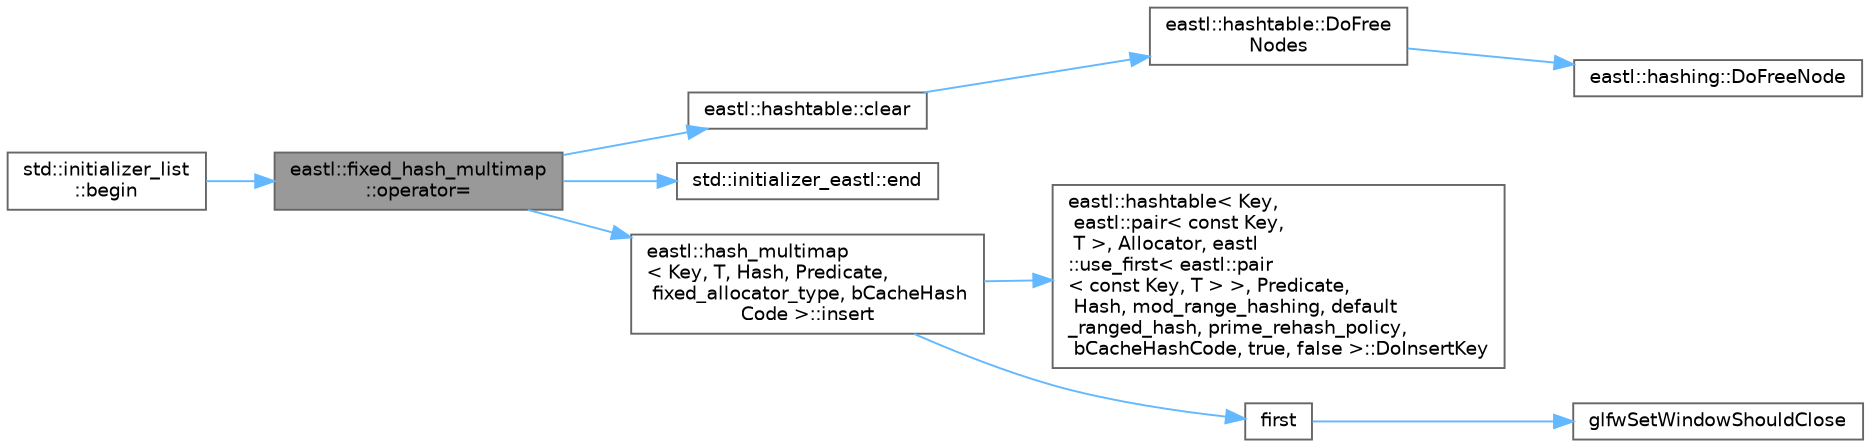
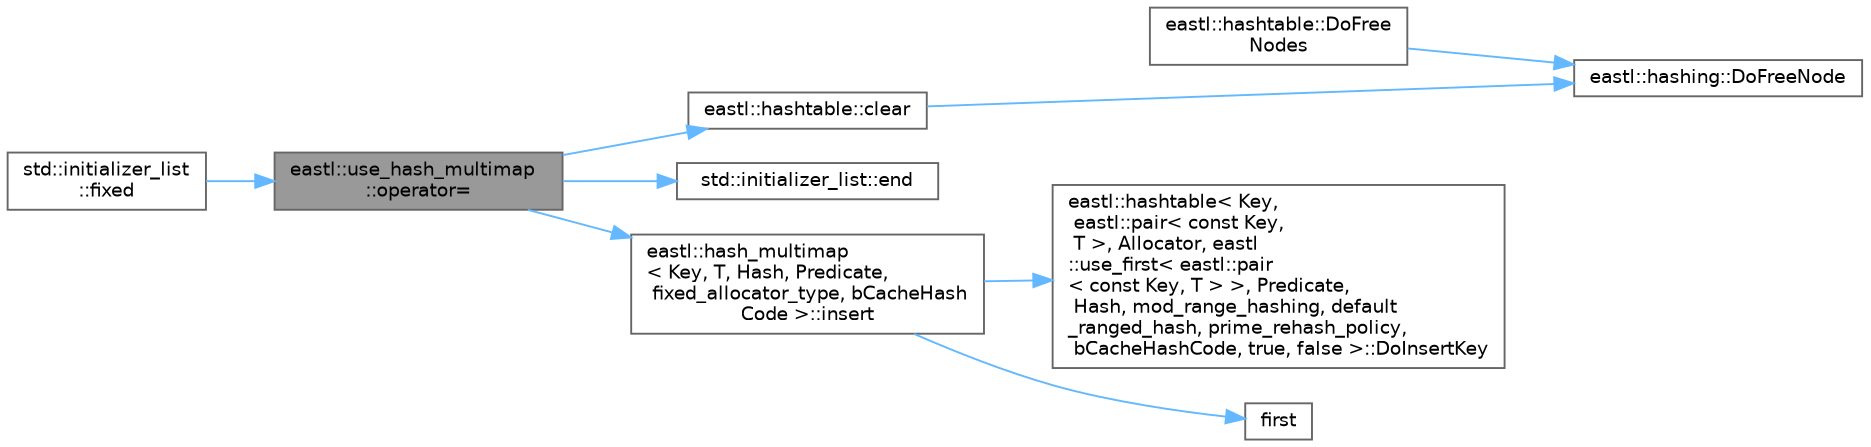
(1027, 76) -> (1241, 95)
(107, 181) -> (107, 181)
(419, 181) -> (419, 181)
(808, 181) -> (808, 181)
(1718, 421) -> none
